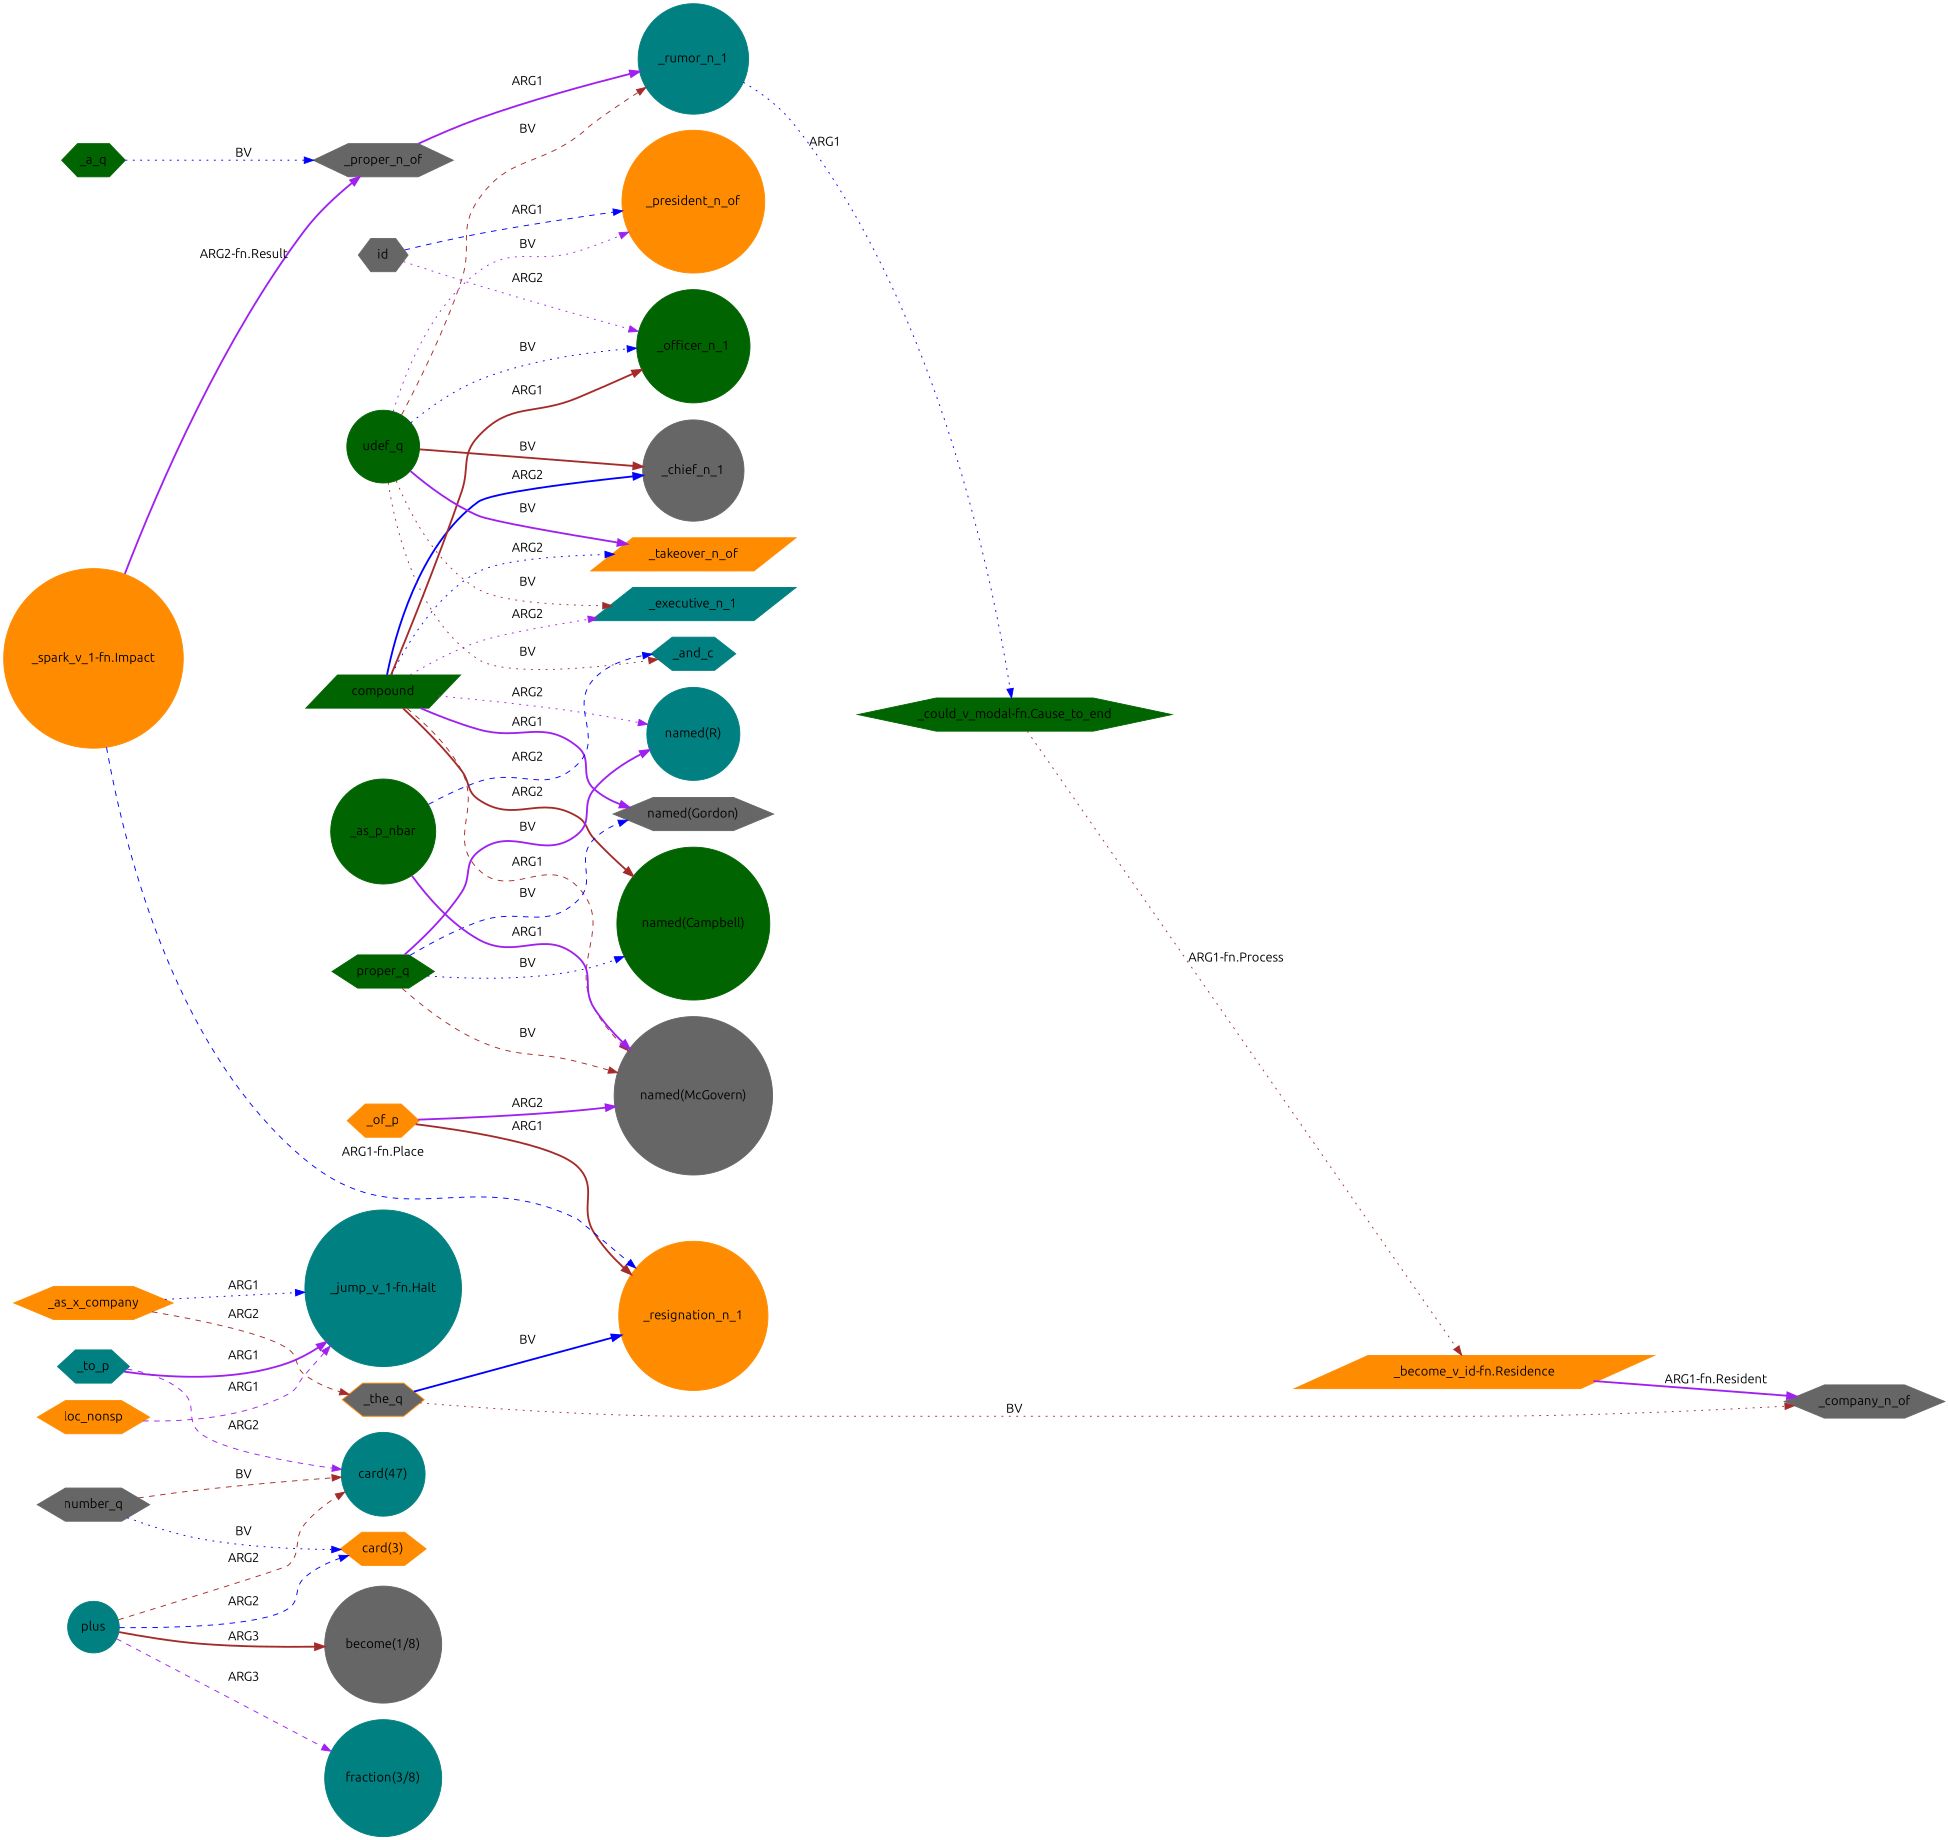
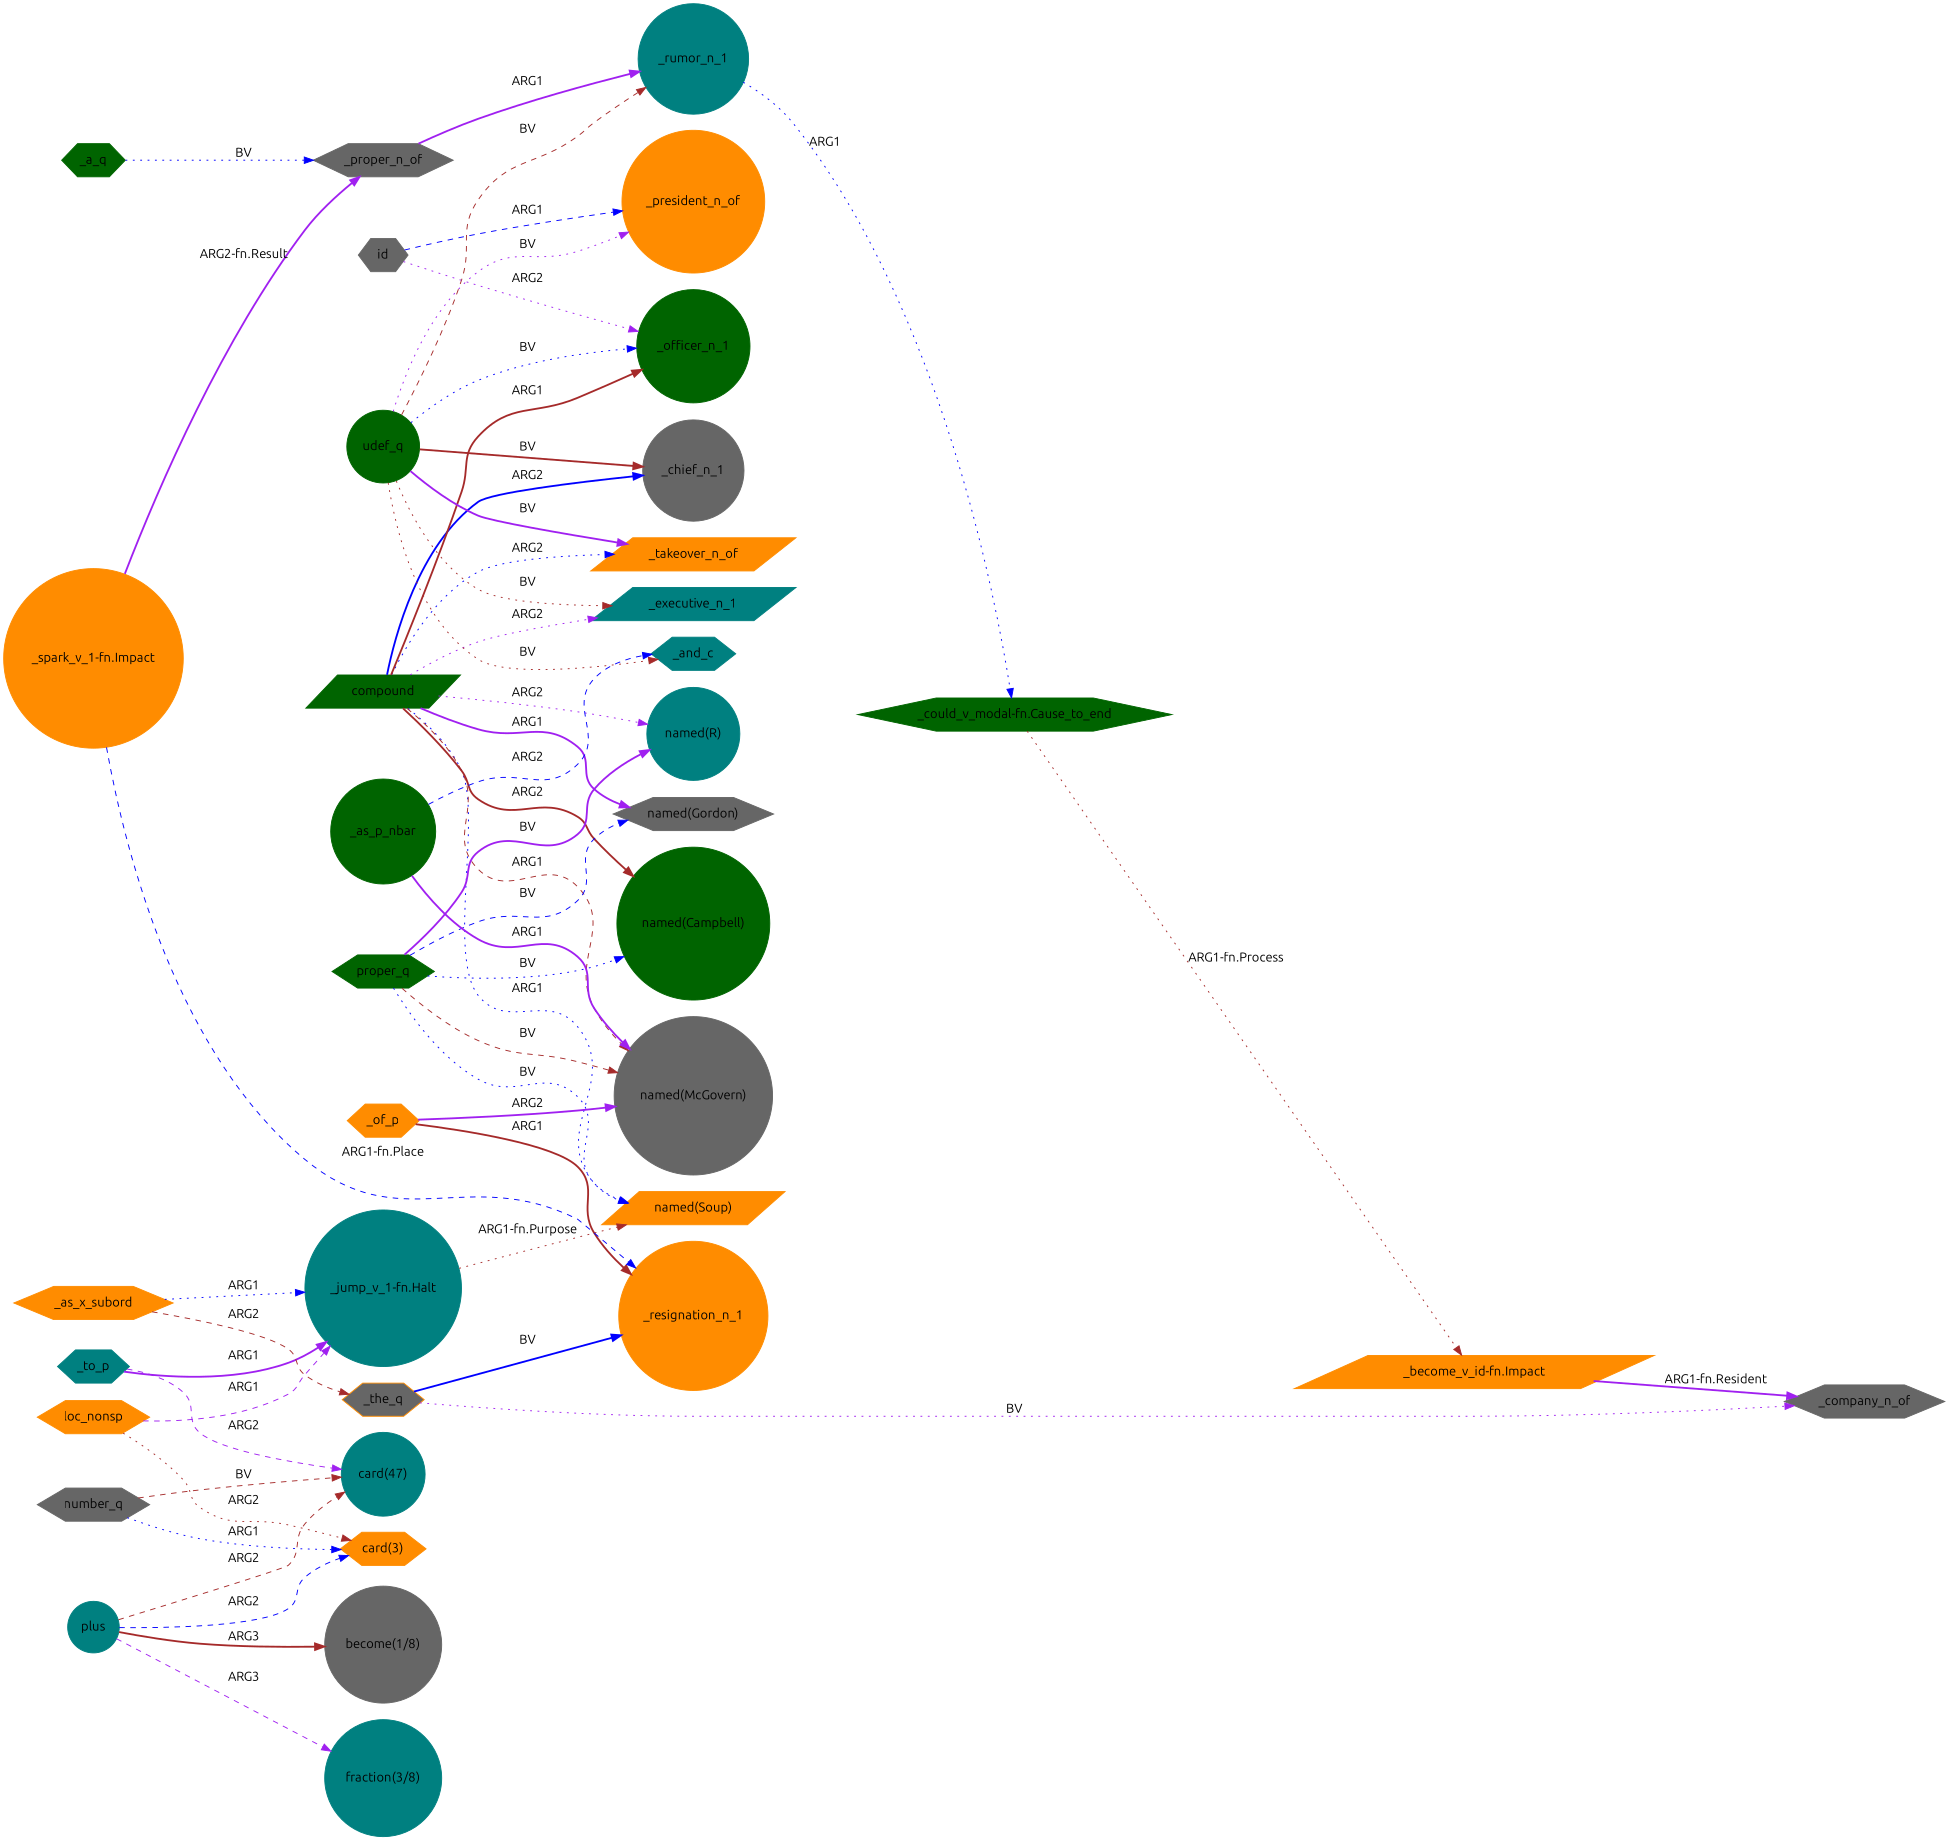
none -> (693, 1208)
(93, 1303) -> (93, 1303)
(1474, 1372) -> (1474, 1372)
(1102, 1416) -> (1102, 1416)
none -> (217, 1516)
(244, 1532) -> (244, 1532)
